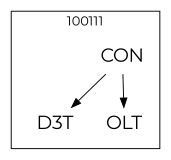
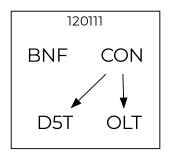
(86, 22) -> (86, 22)
none -> (48, 57)
(55, 124) -> (55, 124)
